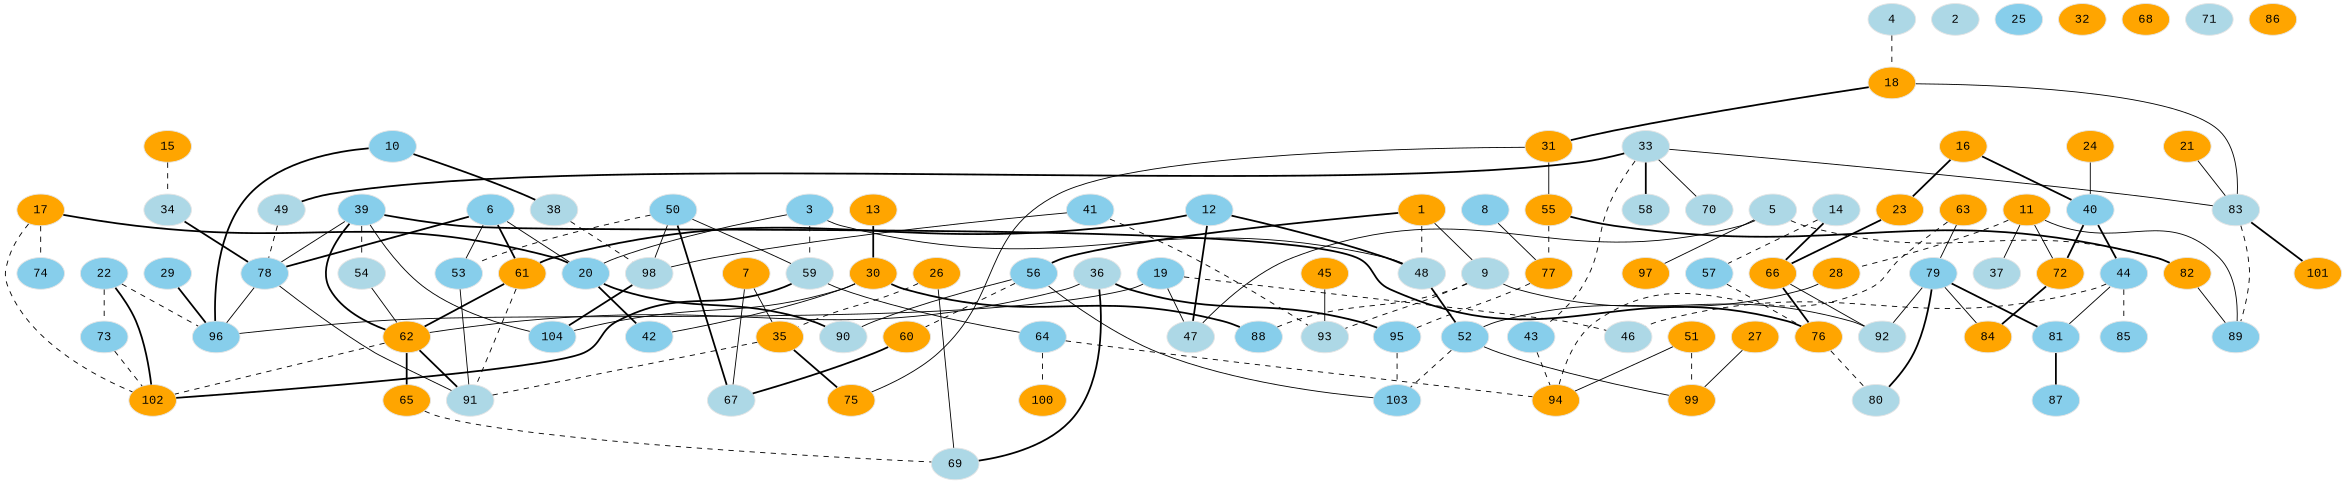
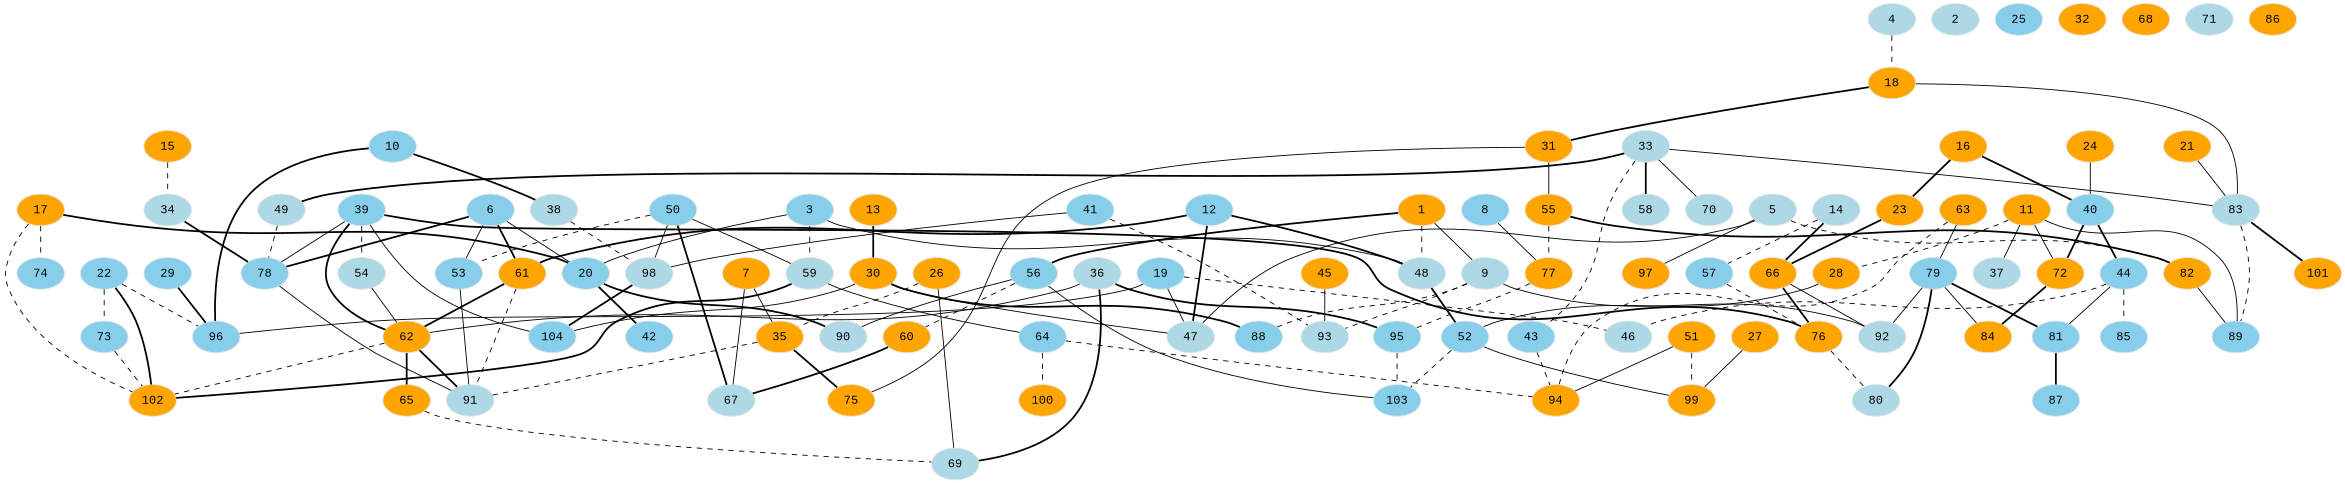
(240, 305) -> none
(723, 322) -> (1028, 313)
